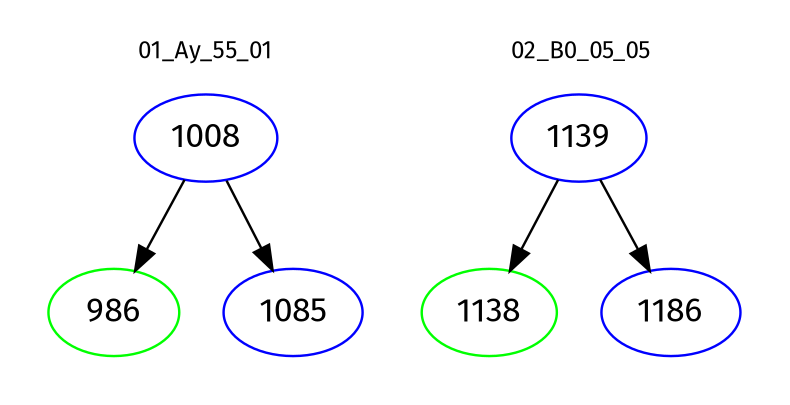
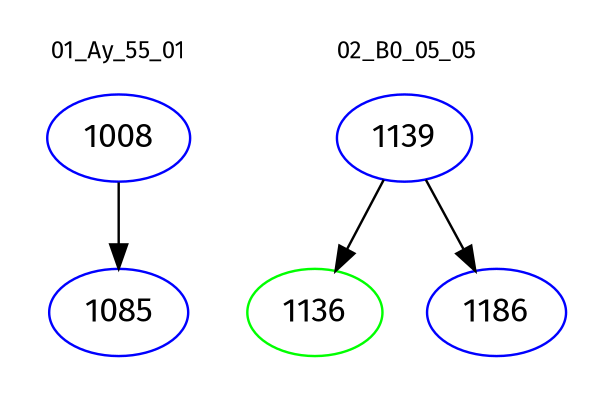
(114, 312) -> none
(489, 312) -> (315, 312)
